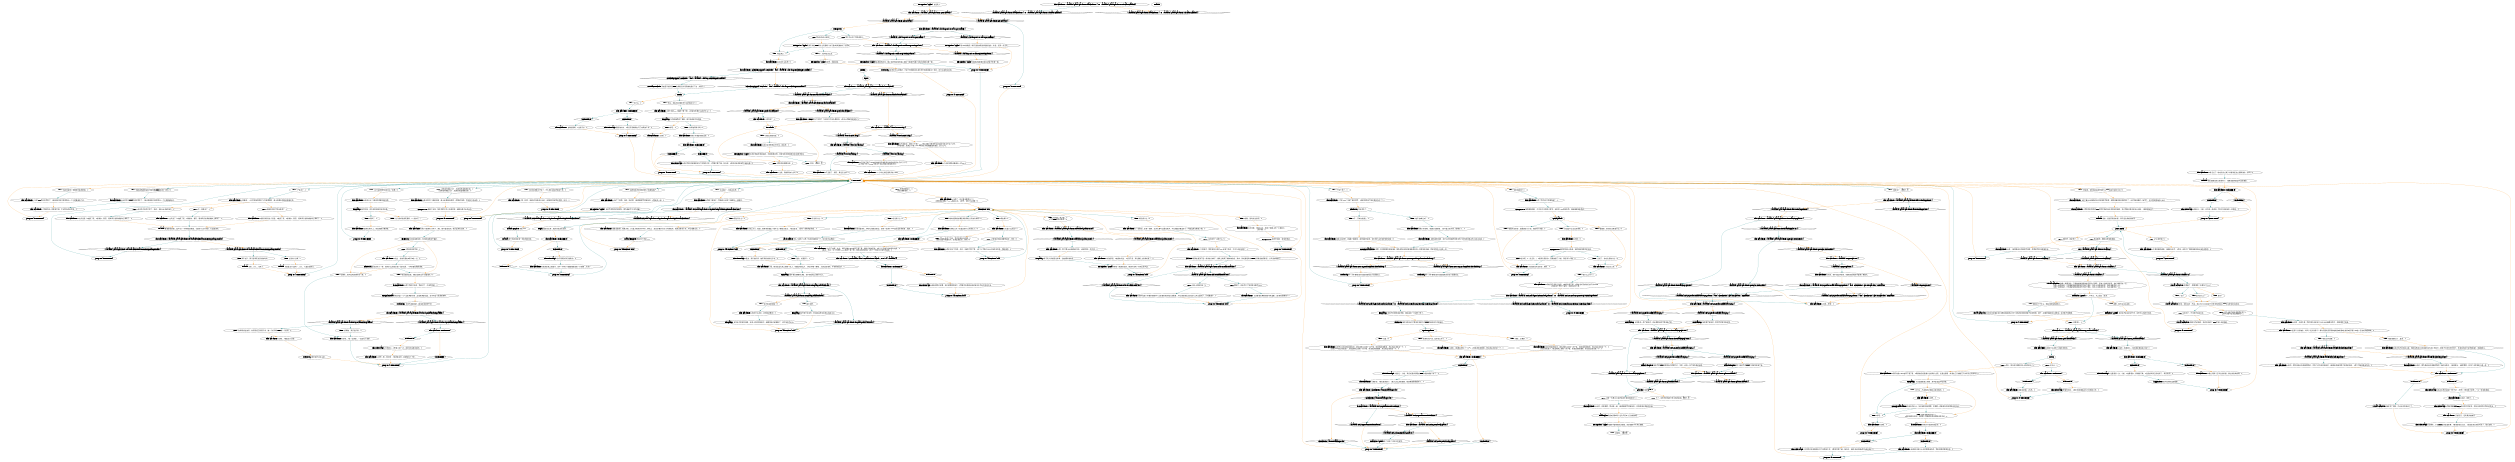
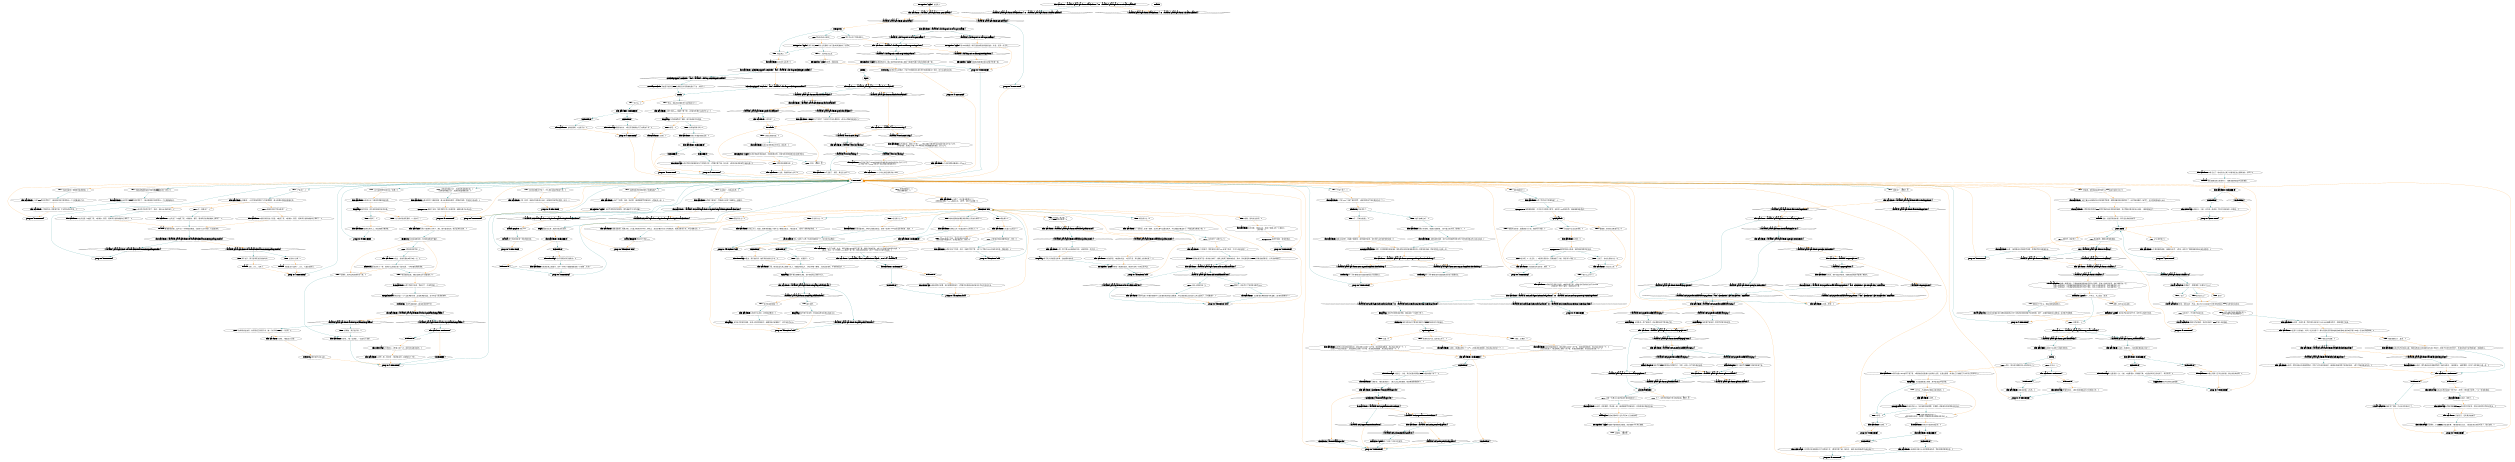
(1645, 390) -> (1645, 390)
